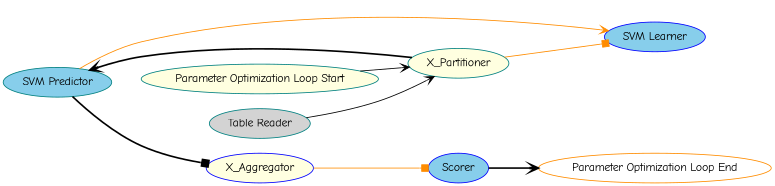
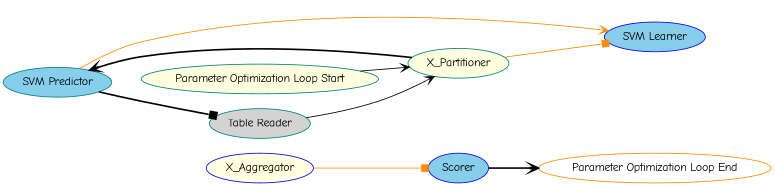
(131, 141) -> (153, 104)
